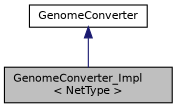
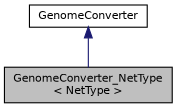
(88, 85) -> (88, 85)
